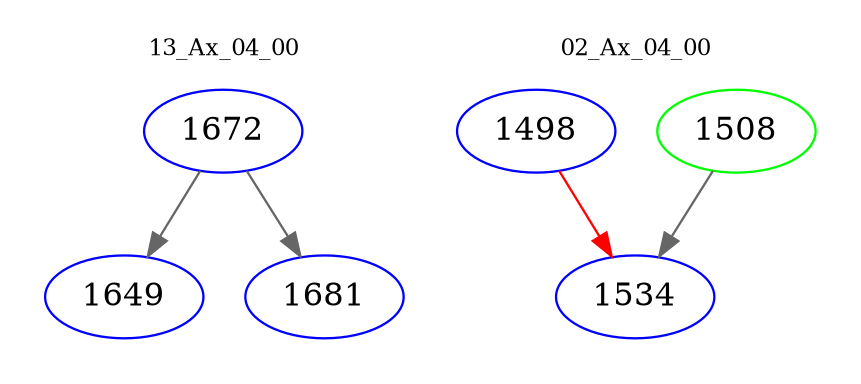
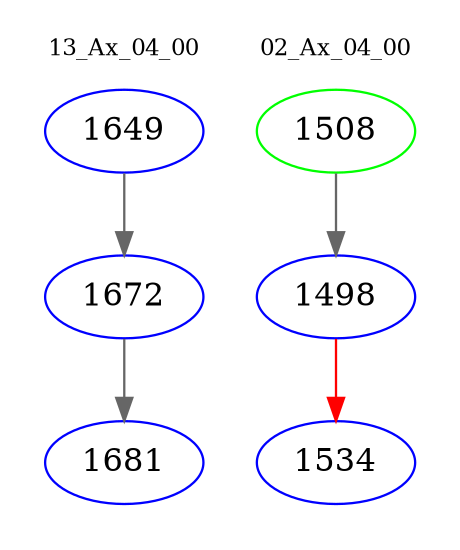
(180, 204) -> (124, 203)
(692, 204) -> (336, 203)
